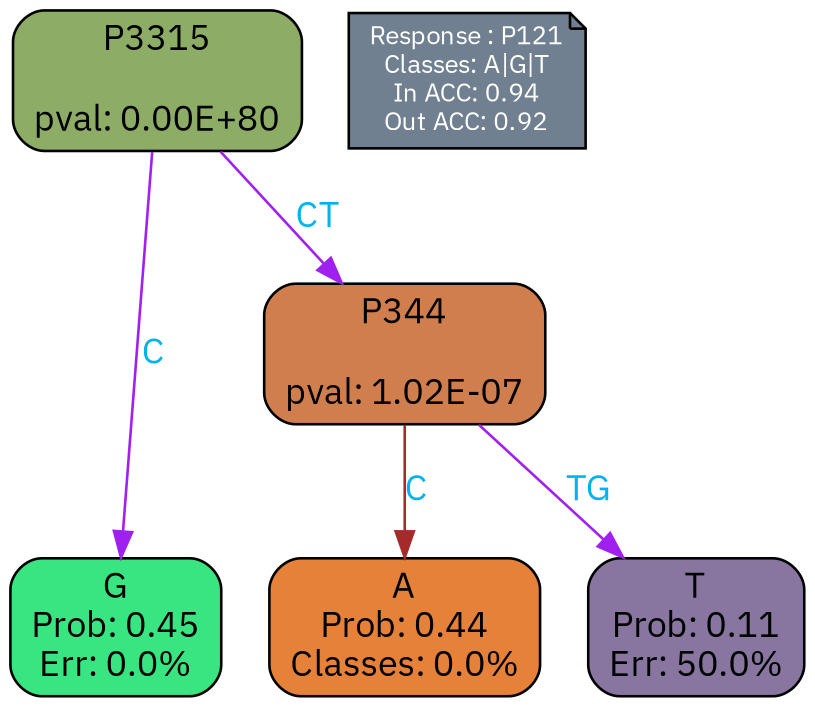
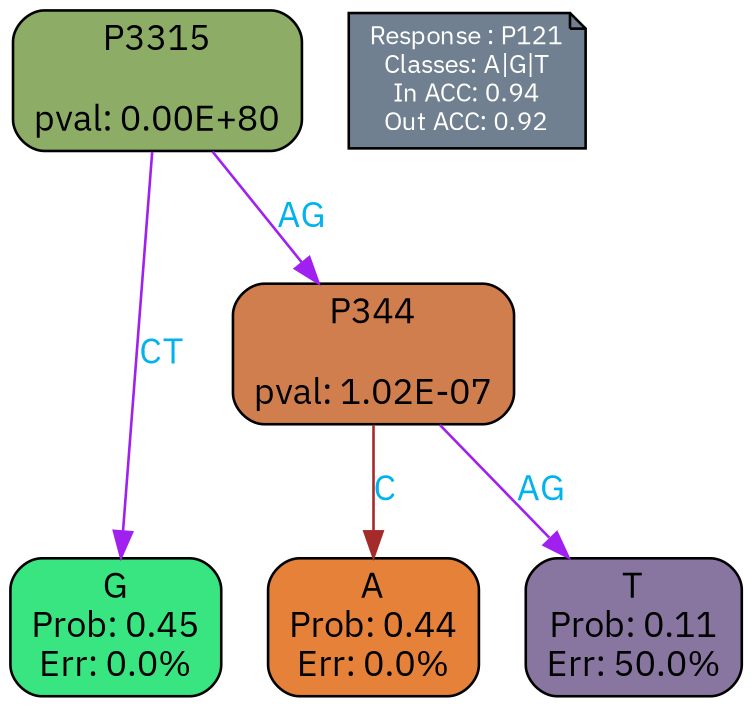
(319, 217) -> (302, 217)
(155, 354) -> (163, 354)
(590, 491) -> (541, 491)
(405, 627) -> (373, 627)
